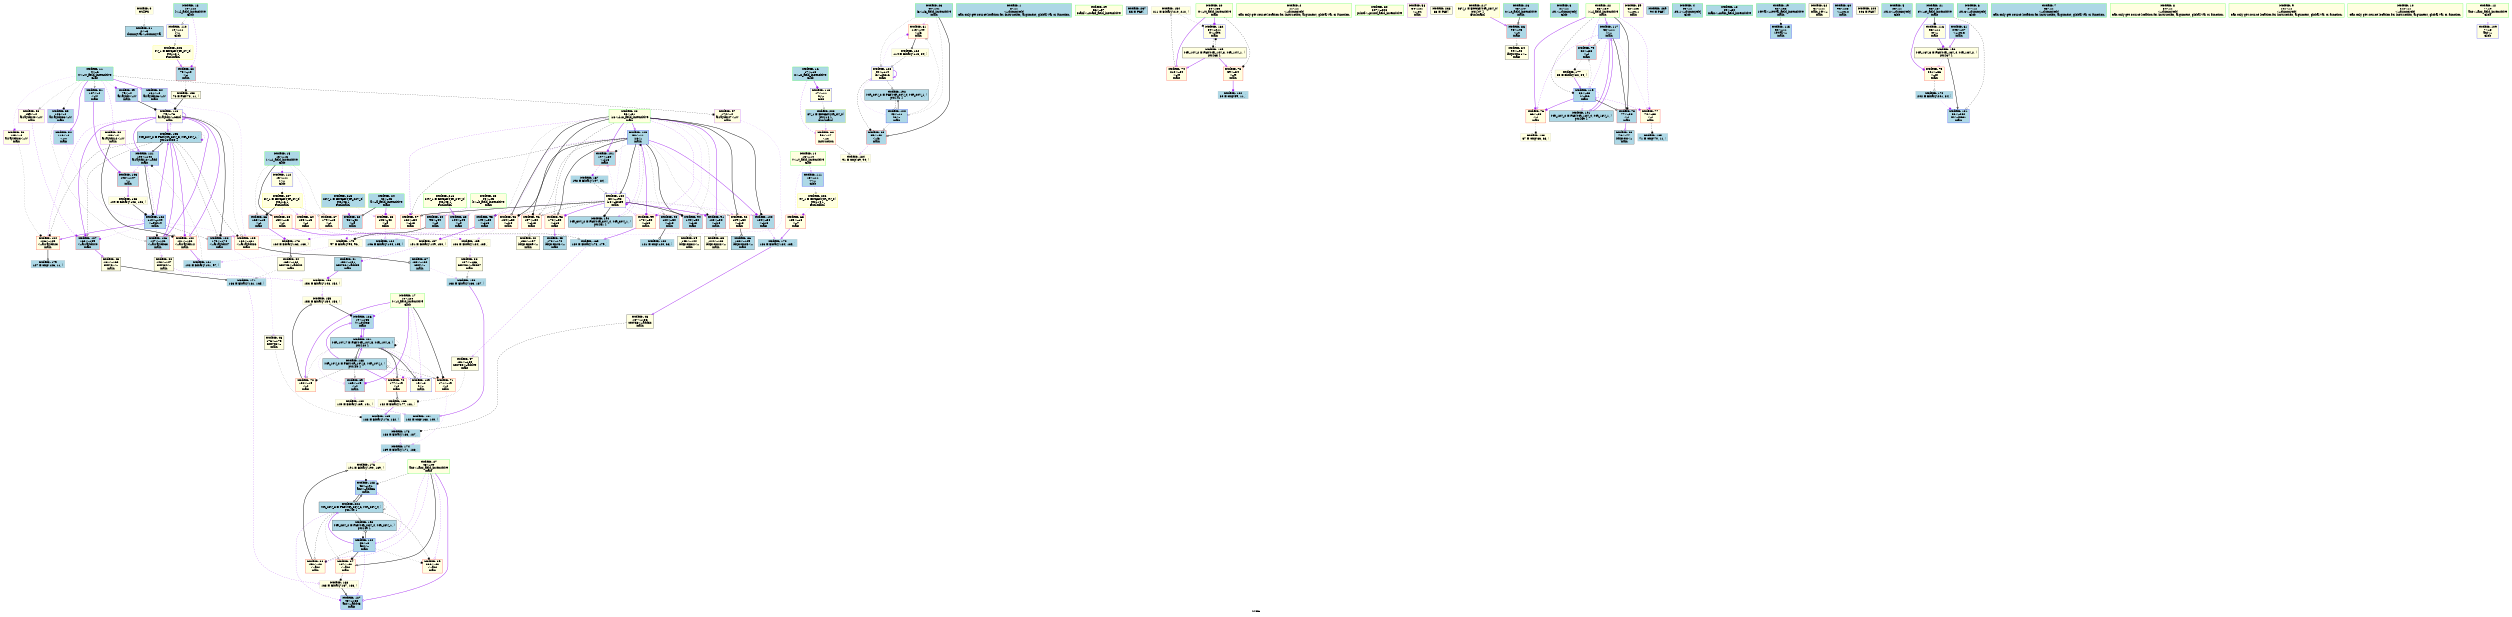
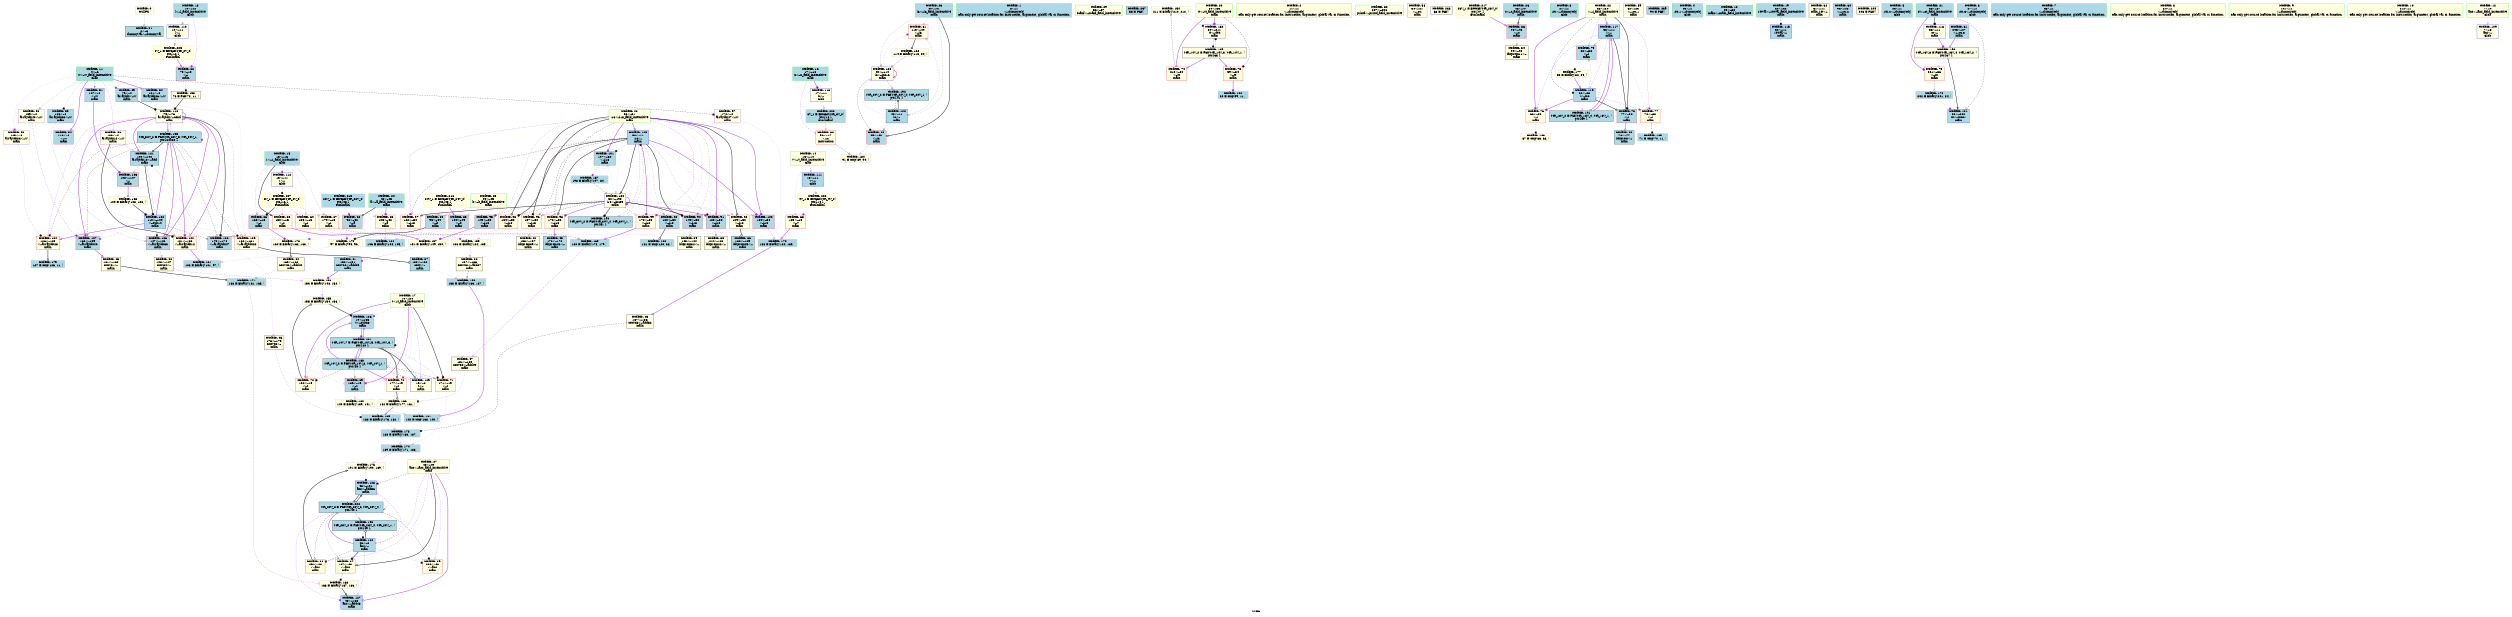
(736, 135) -> (736, 135)
(445, 201) -> (445, 201)
(358, 352) -> (358, 352)
